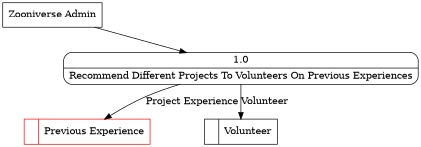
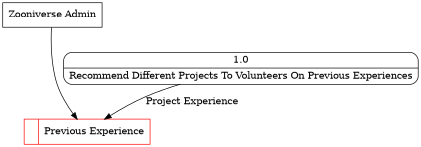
(137, 39) -> (54, 73)
(241, 132) -> none
